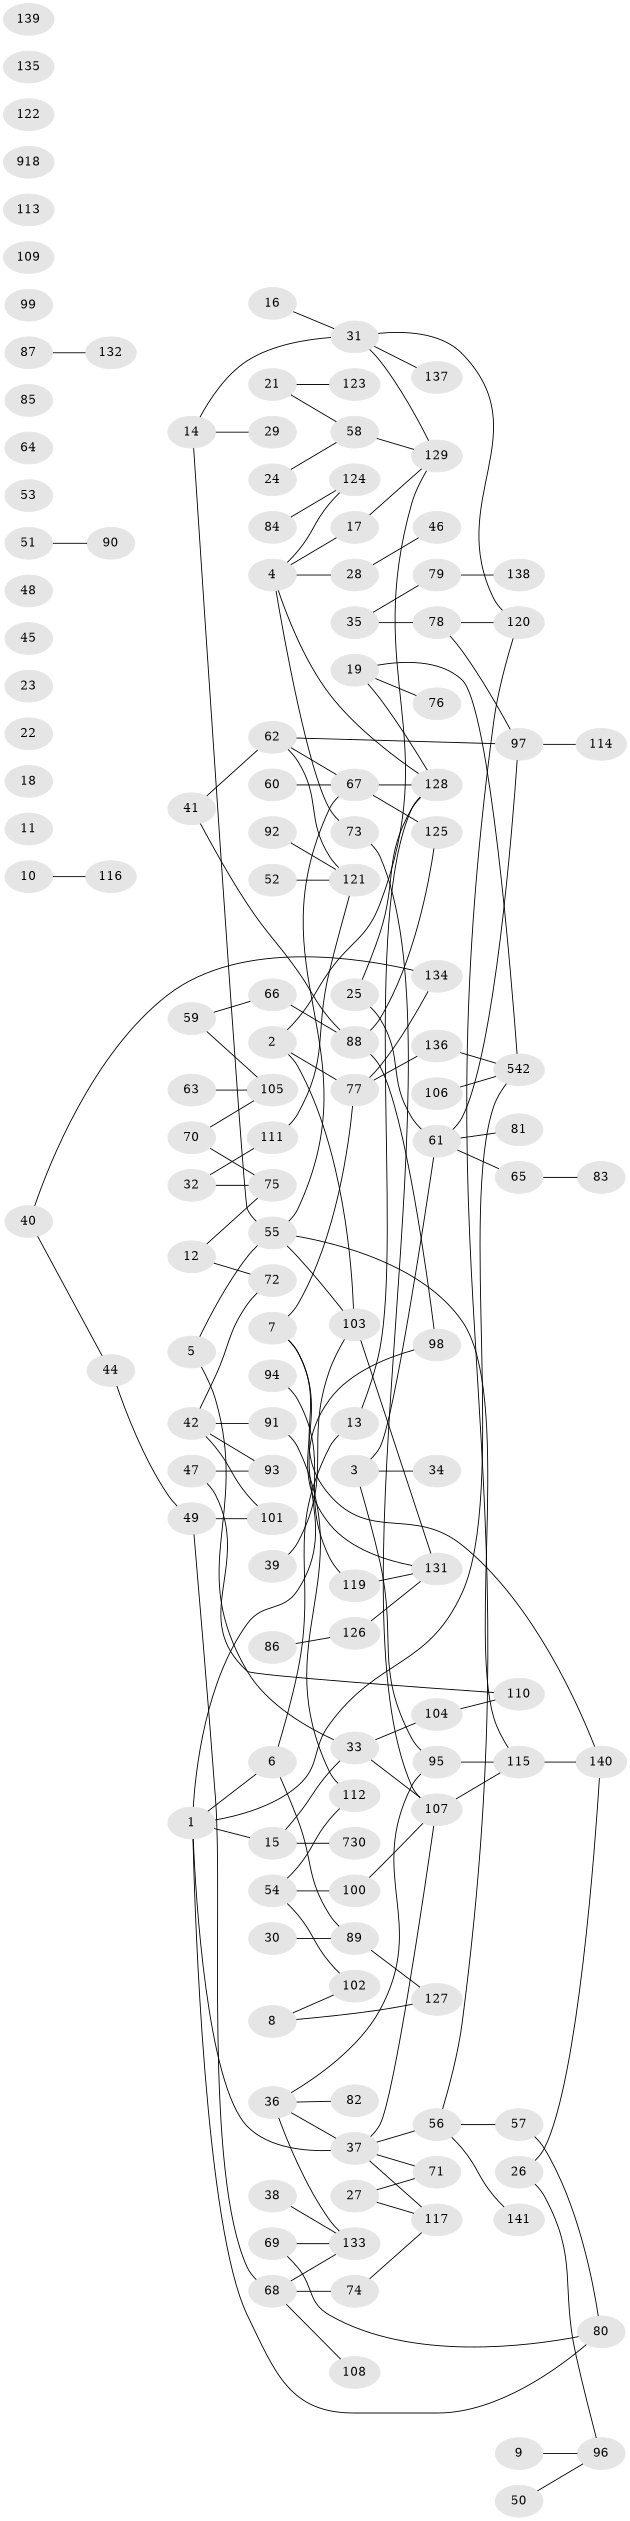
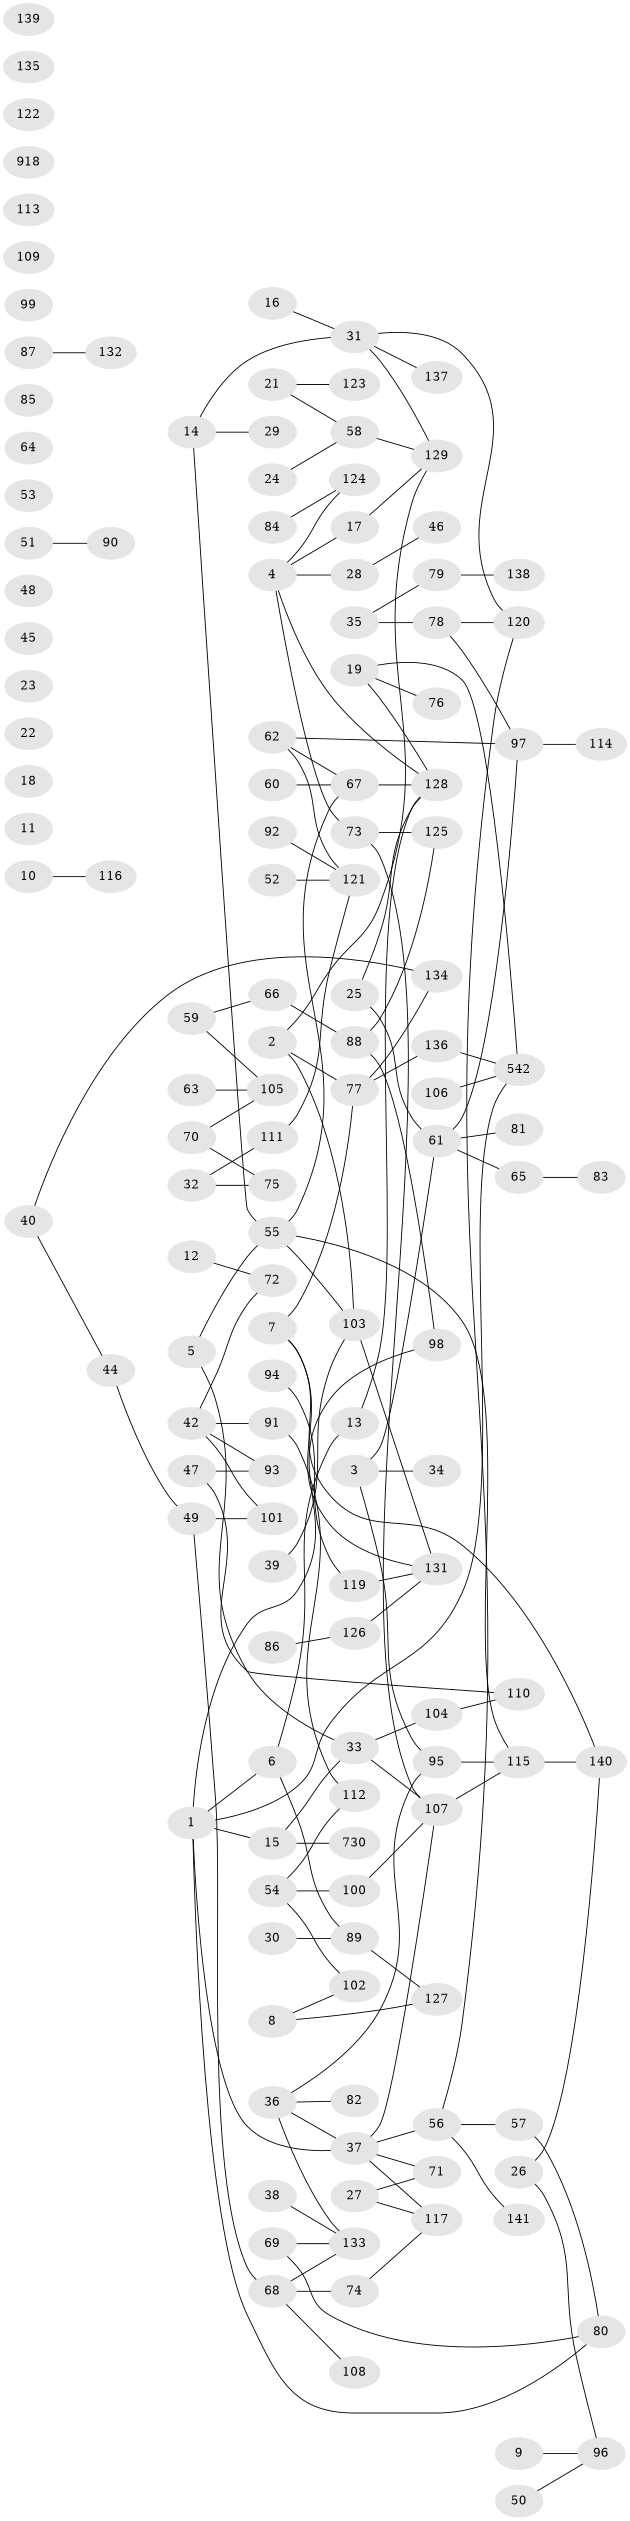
(192, 809) -> none
(396, 809) -> (393, 833)
(232, 1221) -> none
